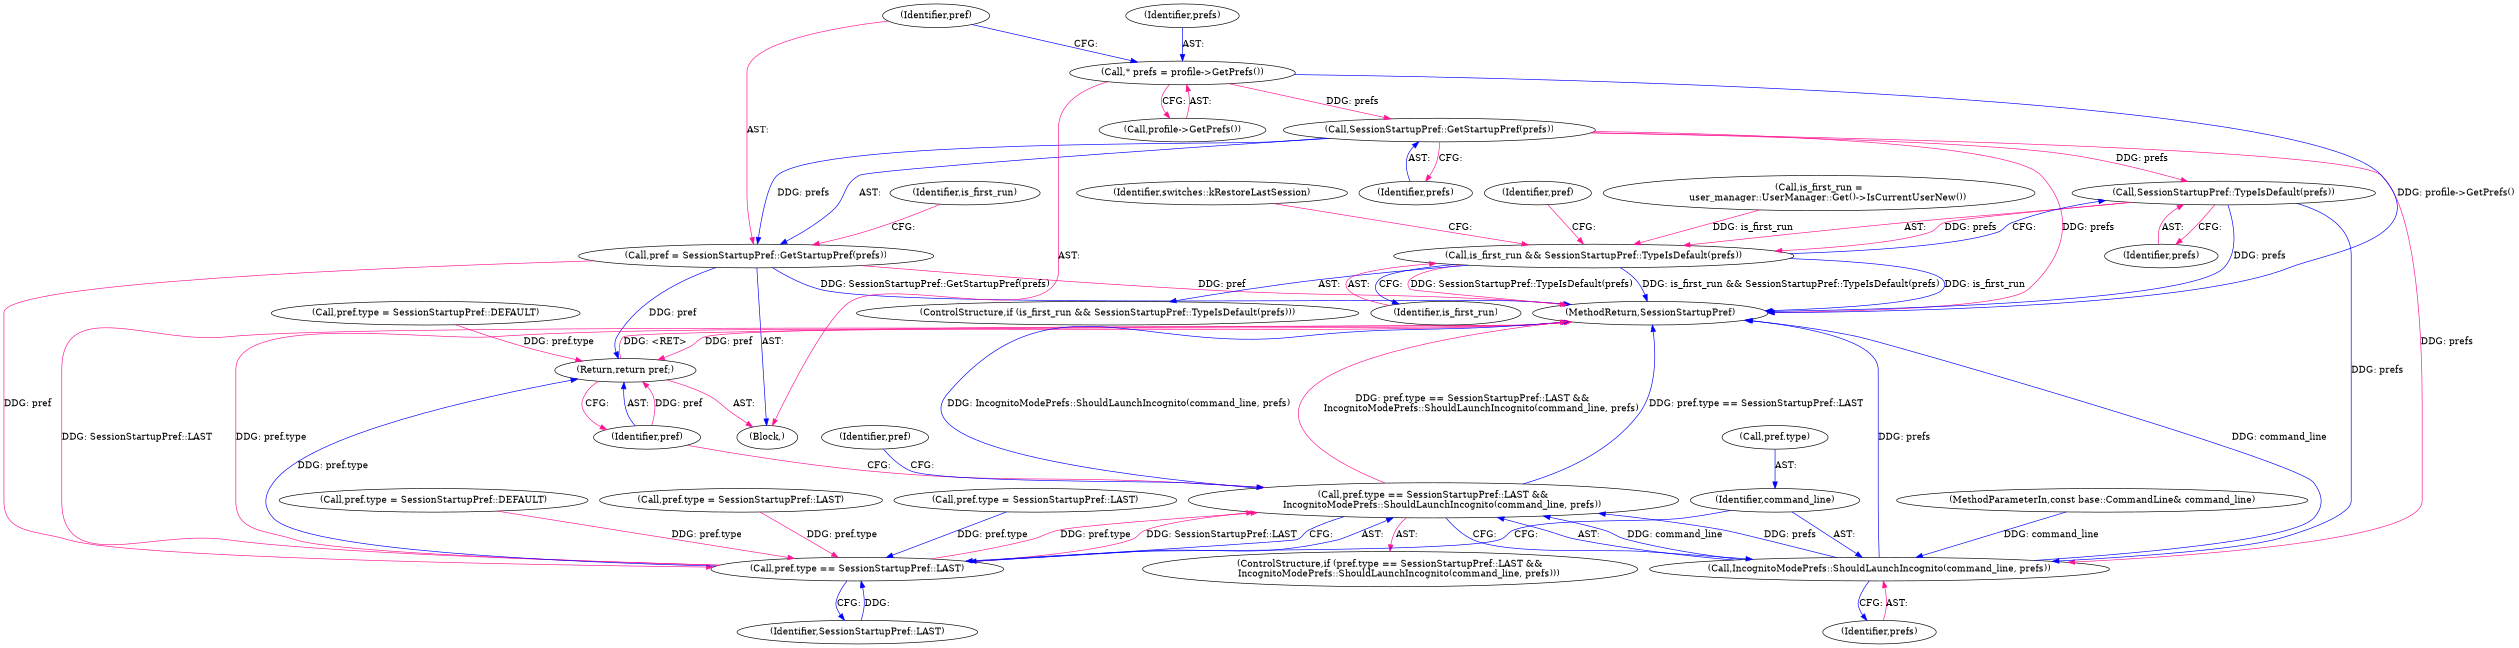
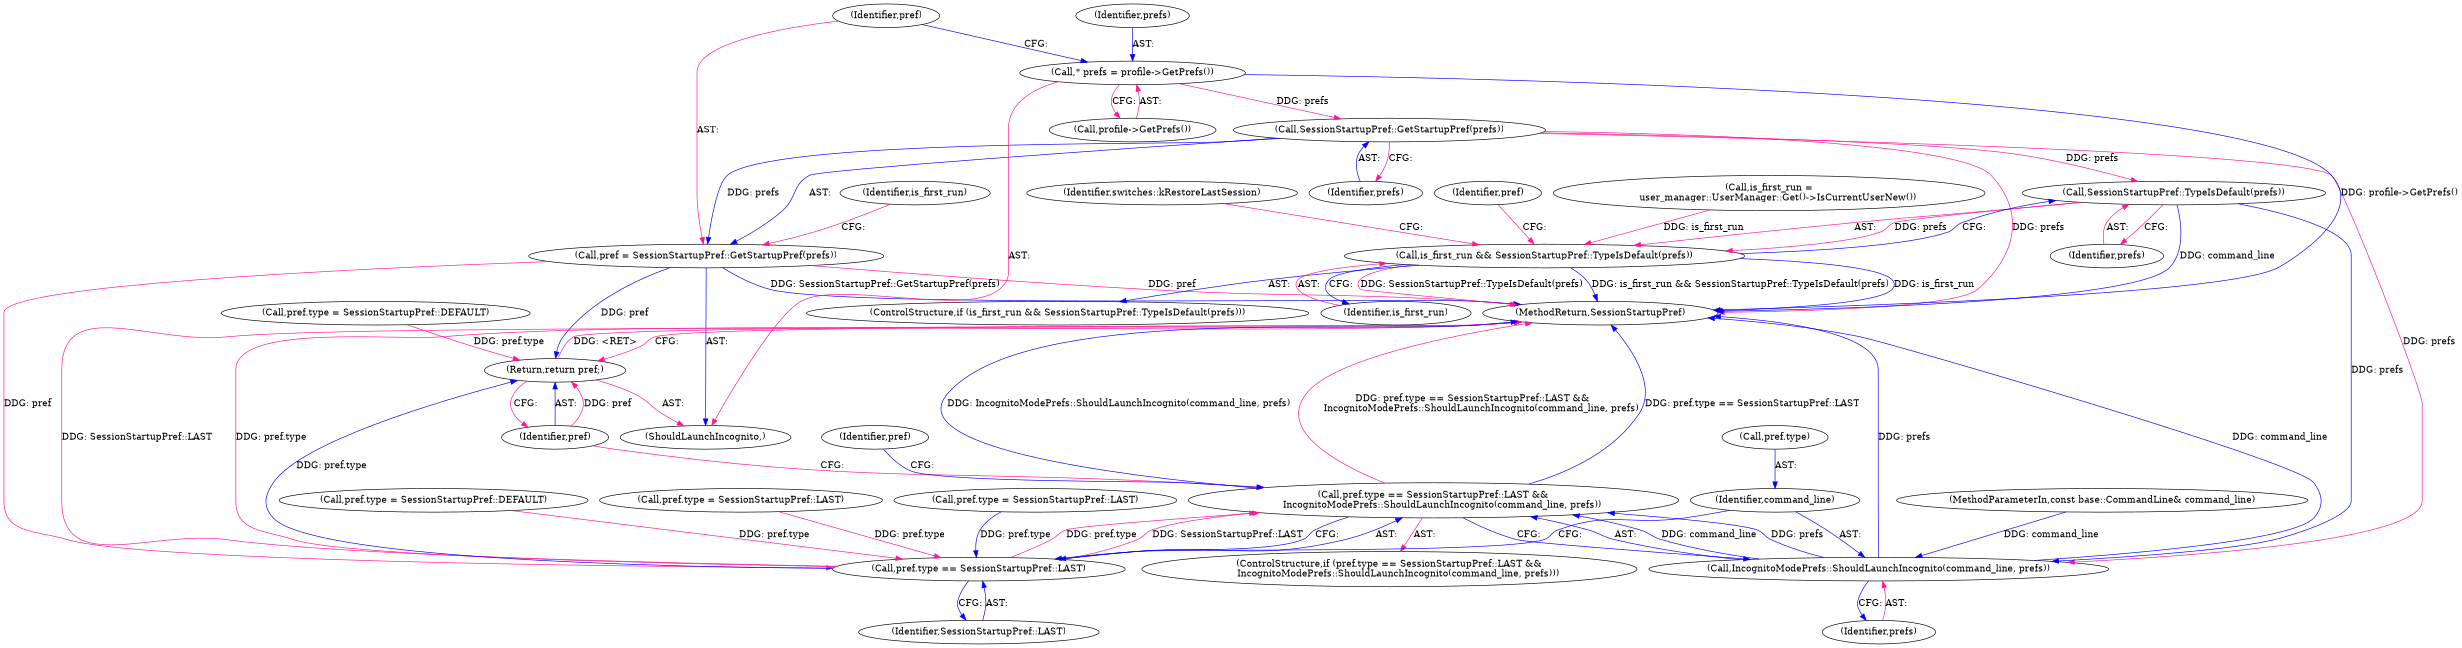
(2260, 256) -> (2227, 256)
(729, 342) -> (668, 342)
(767, 437) -> (706, 437)
(879, 604) -> (999, 604)
